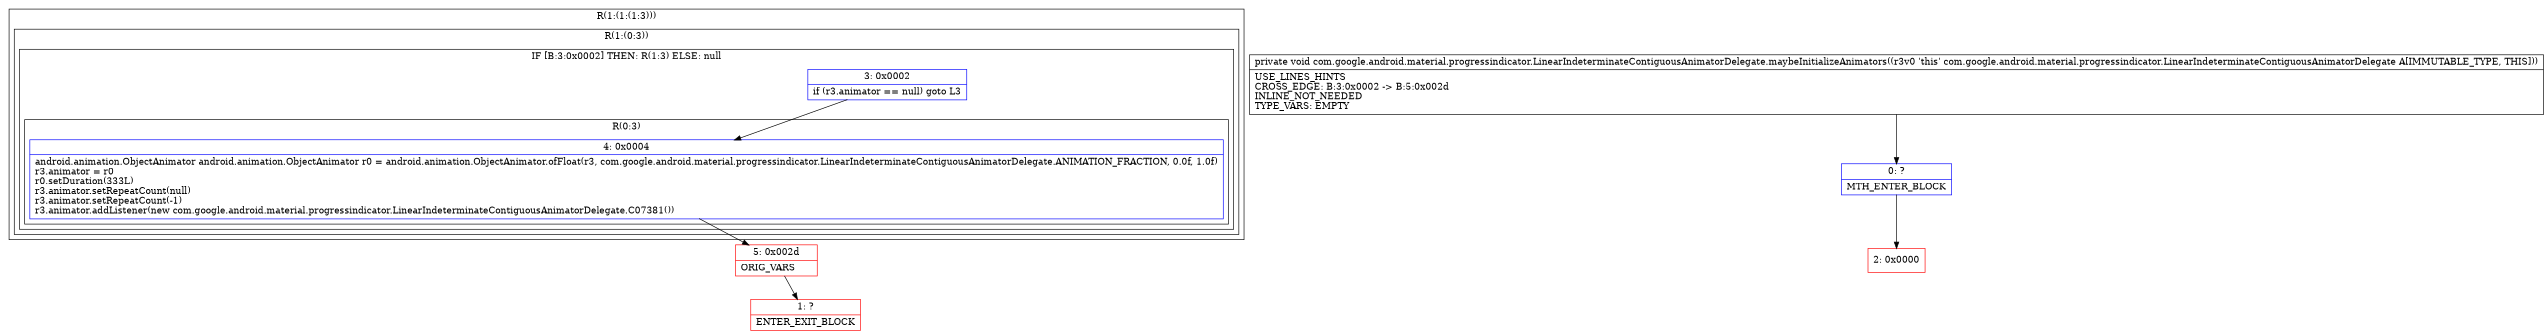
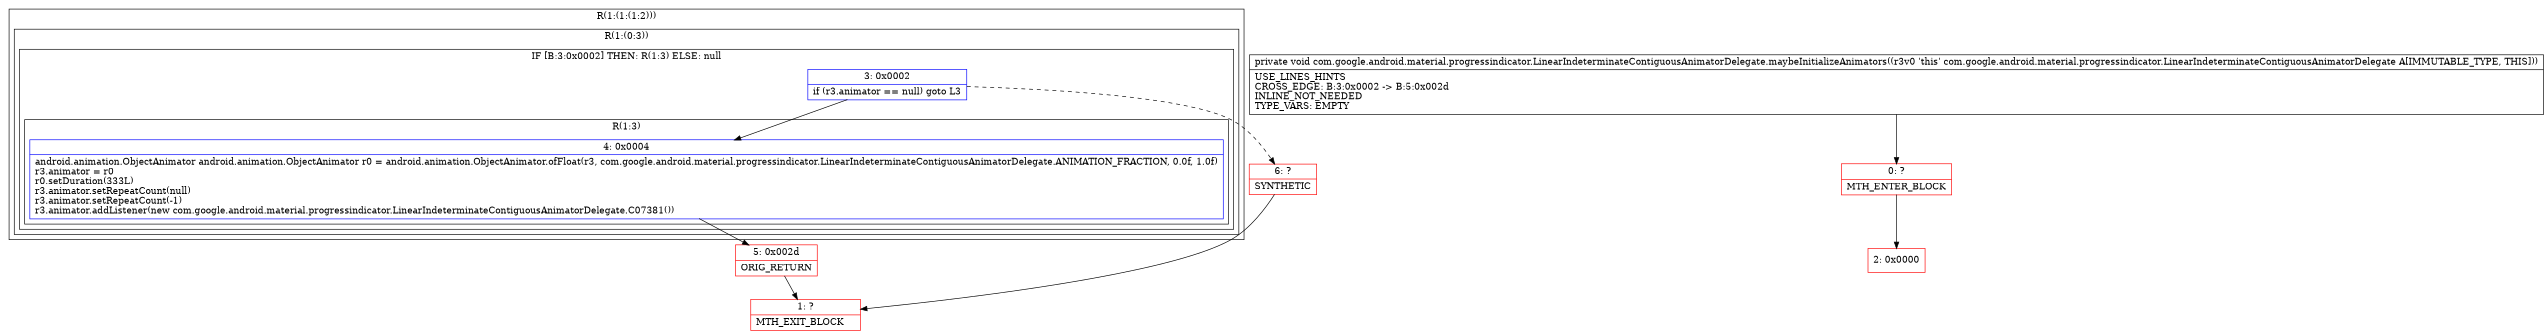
(627, 17) -> (627, 17)
(627, 127) -> (627, 127)
none -> (1283, 179)
(1897, 179) -> (1897, 179)
(768, 268) -> (776, 268)
(806, 322) -> (800, 322)
